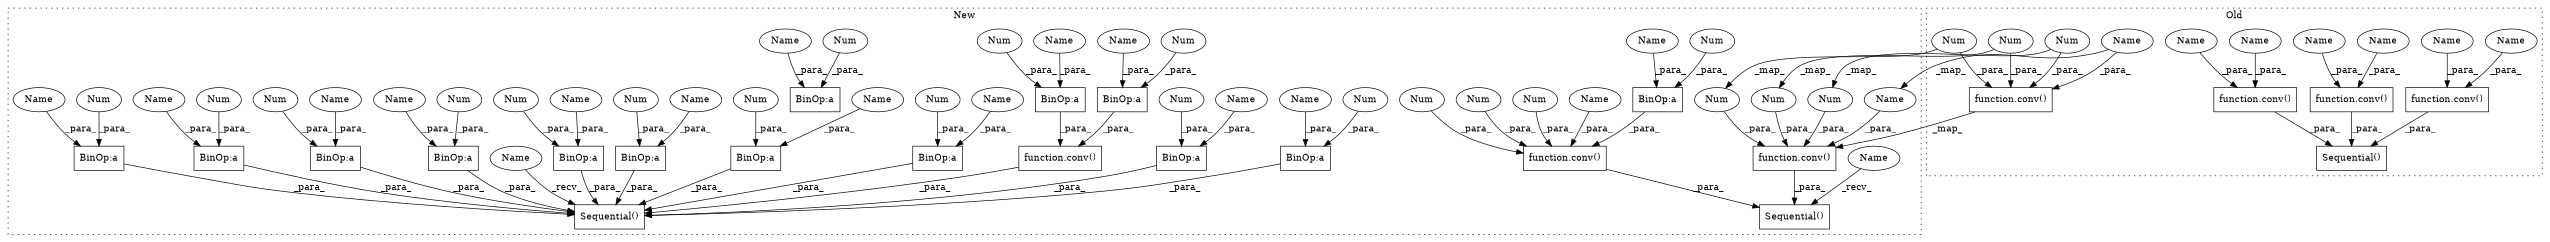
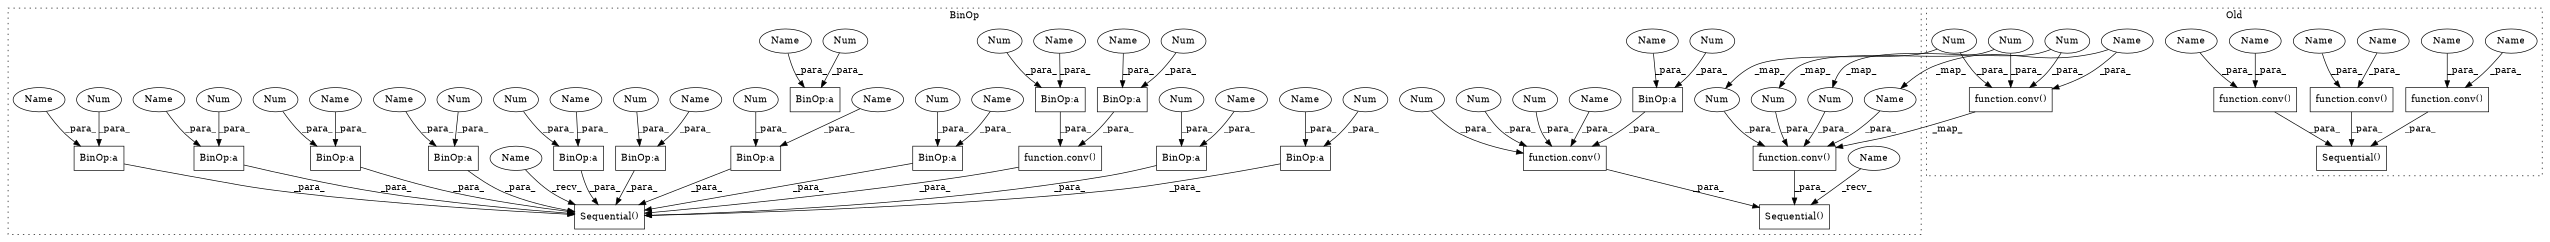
(965, 16) -> (965, 16)
